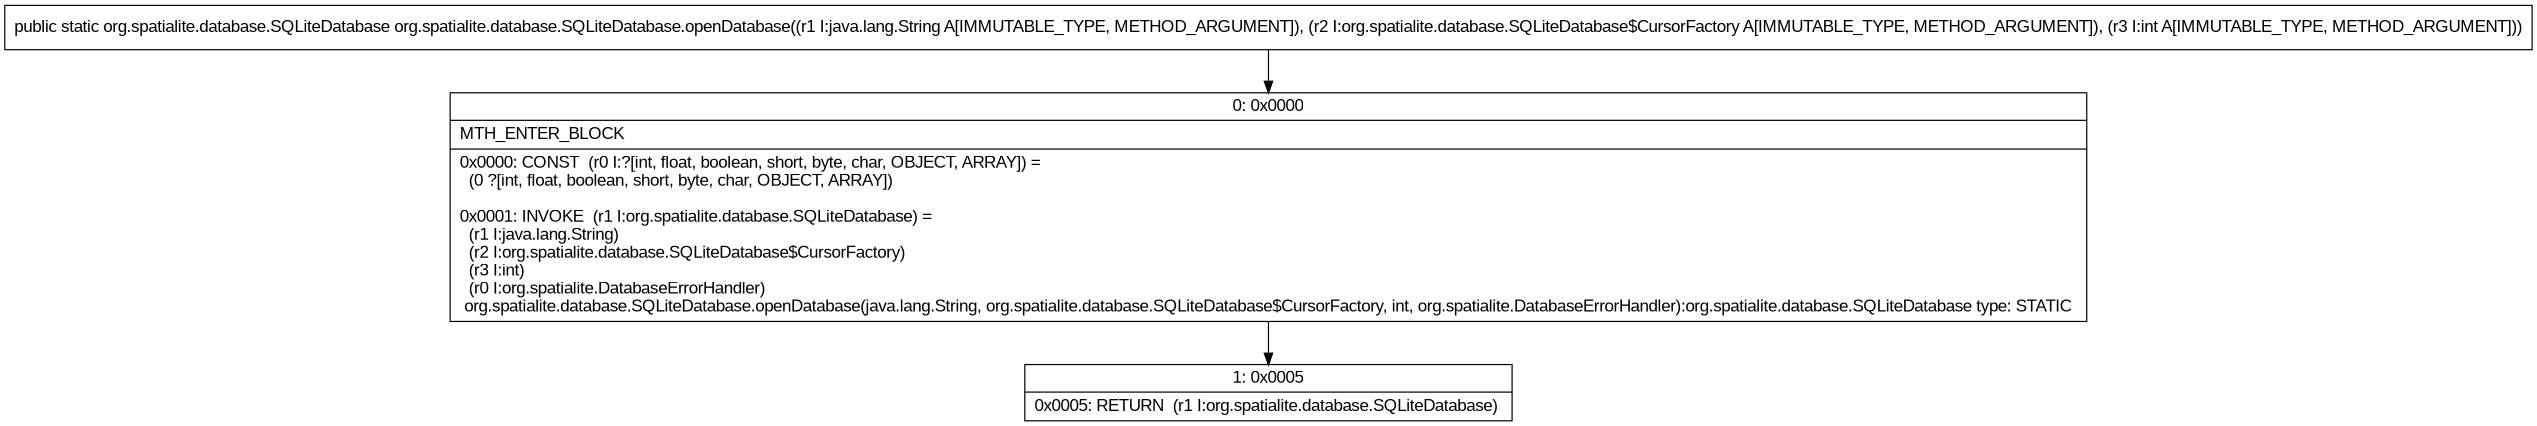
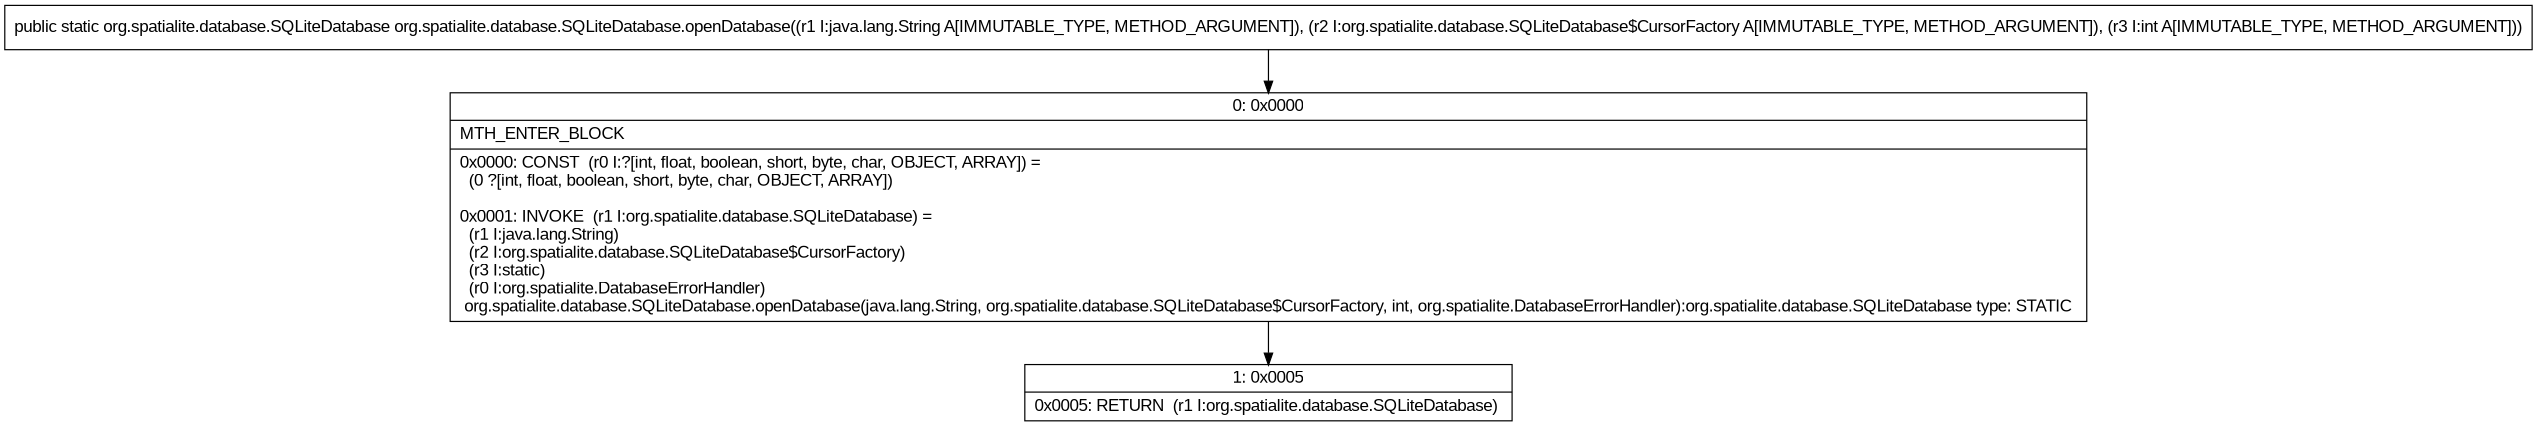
(493, 271) -> (503, 271)
